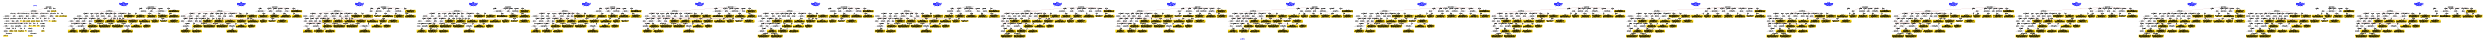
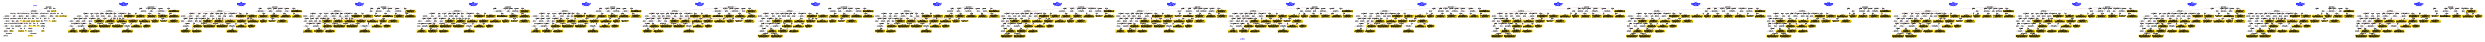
(16, 31) -> none
(6, 36) -> (6, 36)
